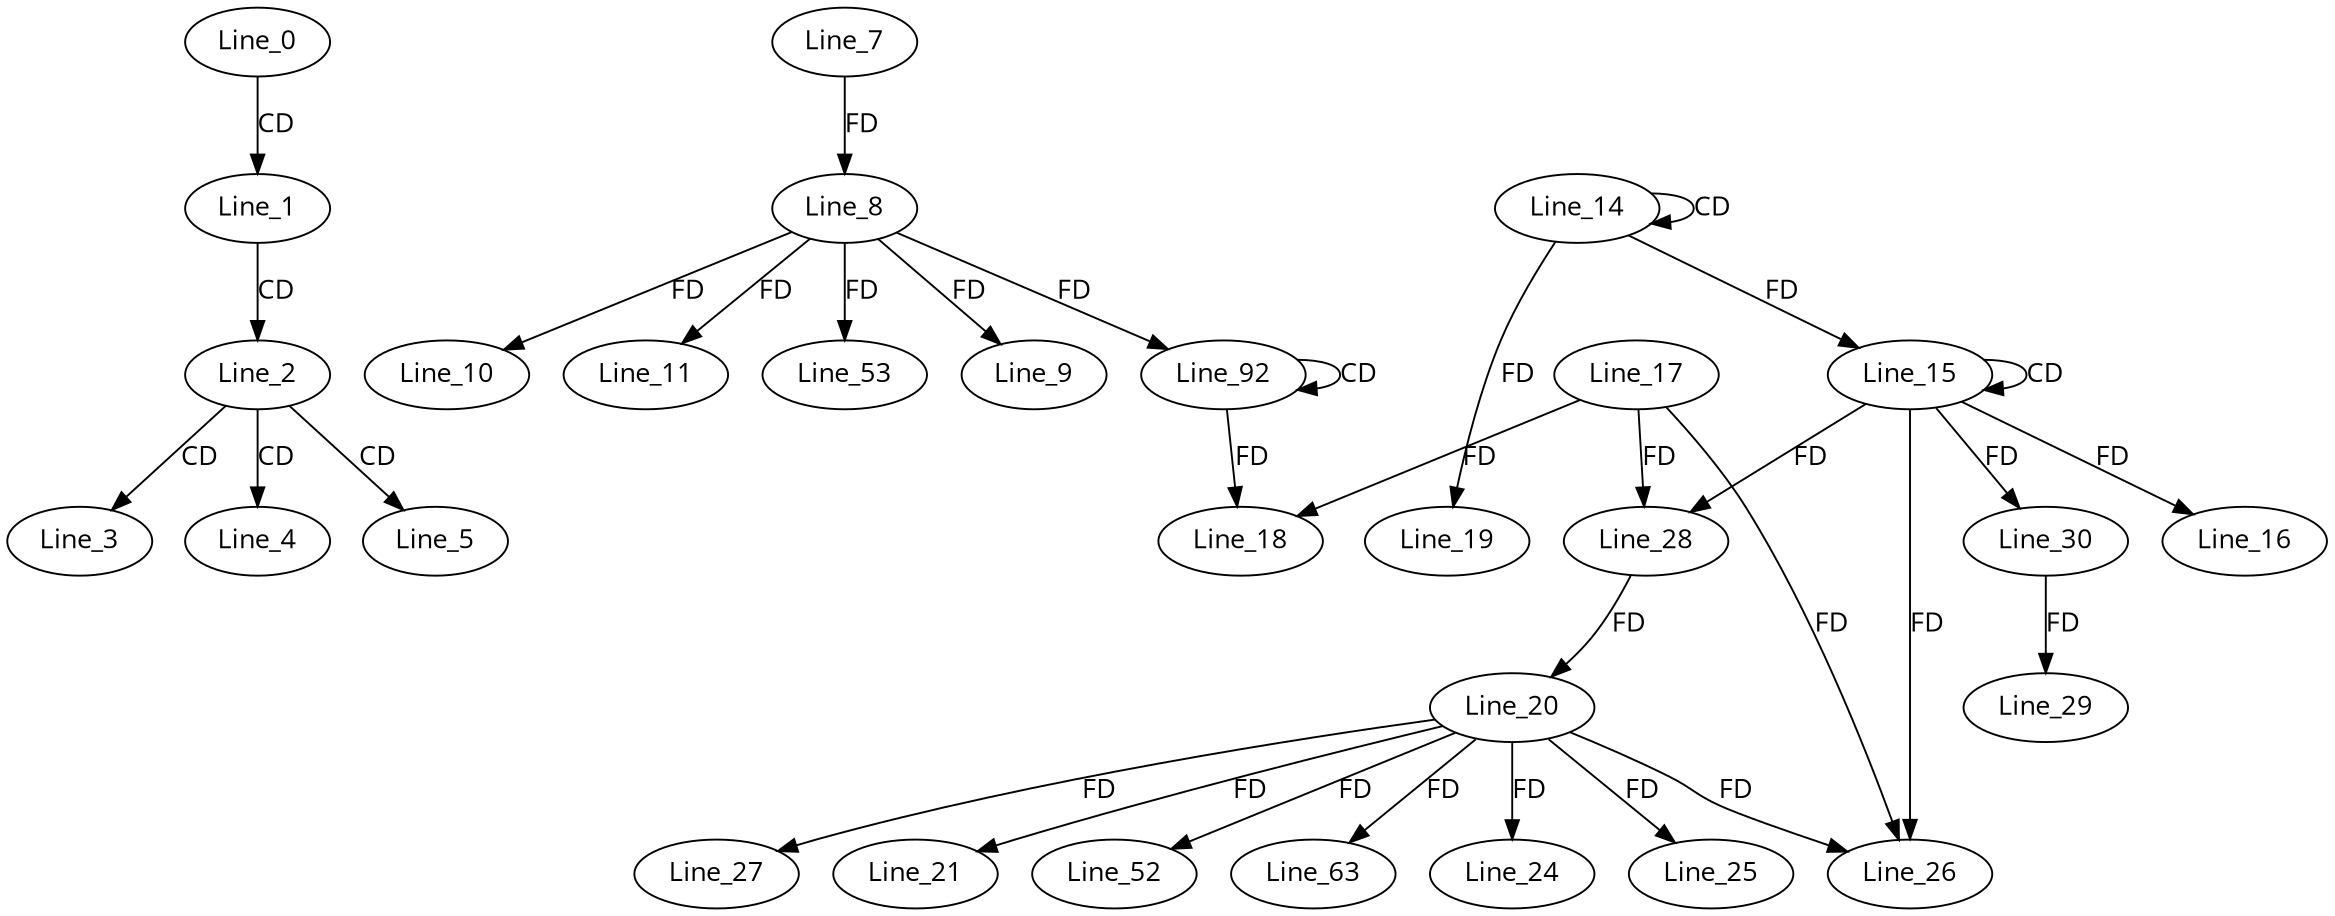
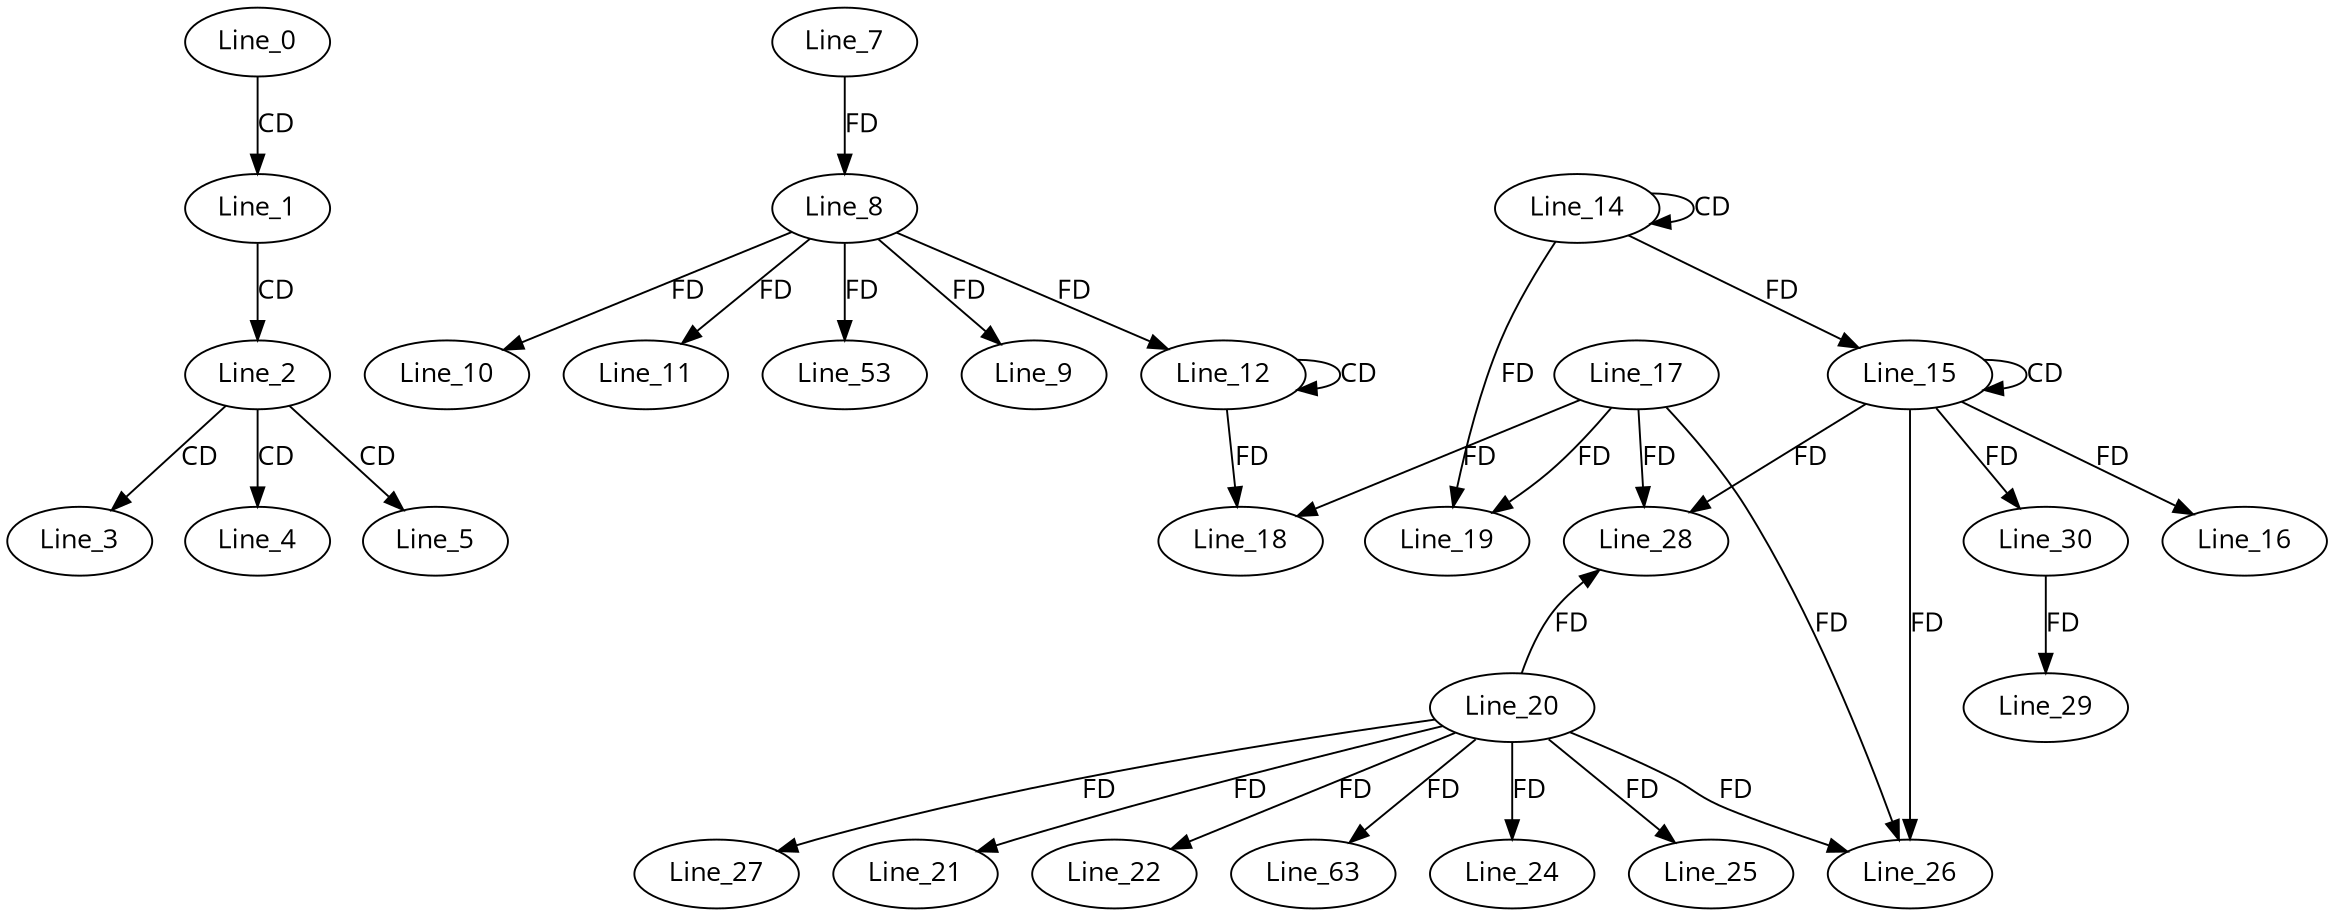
(1223, 375) -> (1223, 375)
none -> (1564, 459)
(1603, 623) -> (1545, 623)
(1114, 874) -> (1114, 874)
